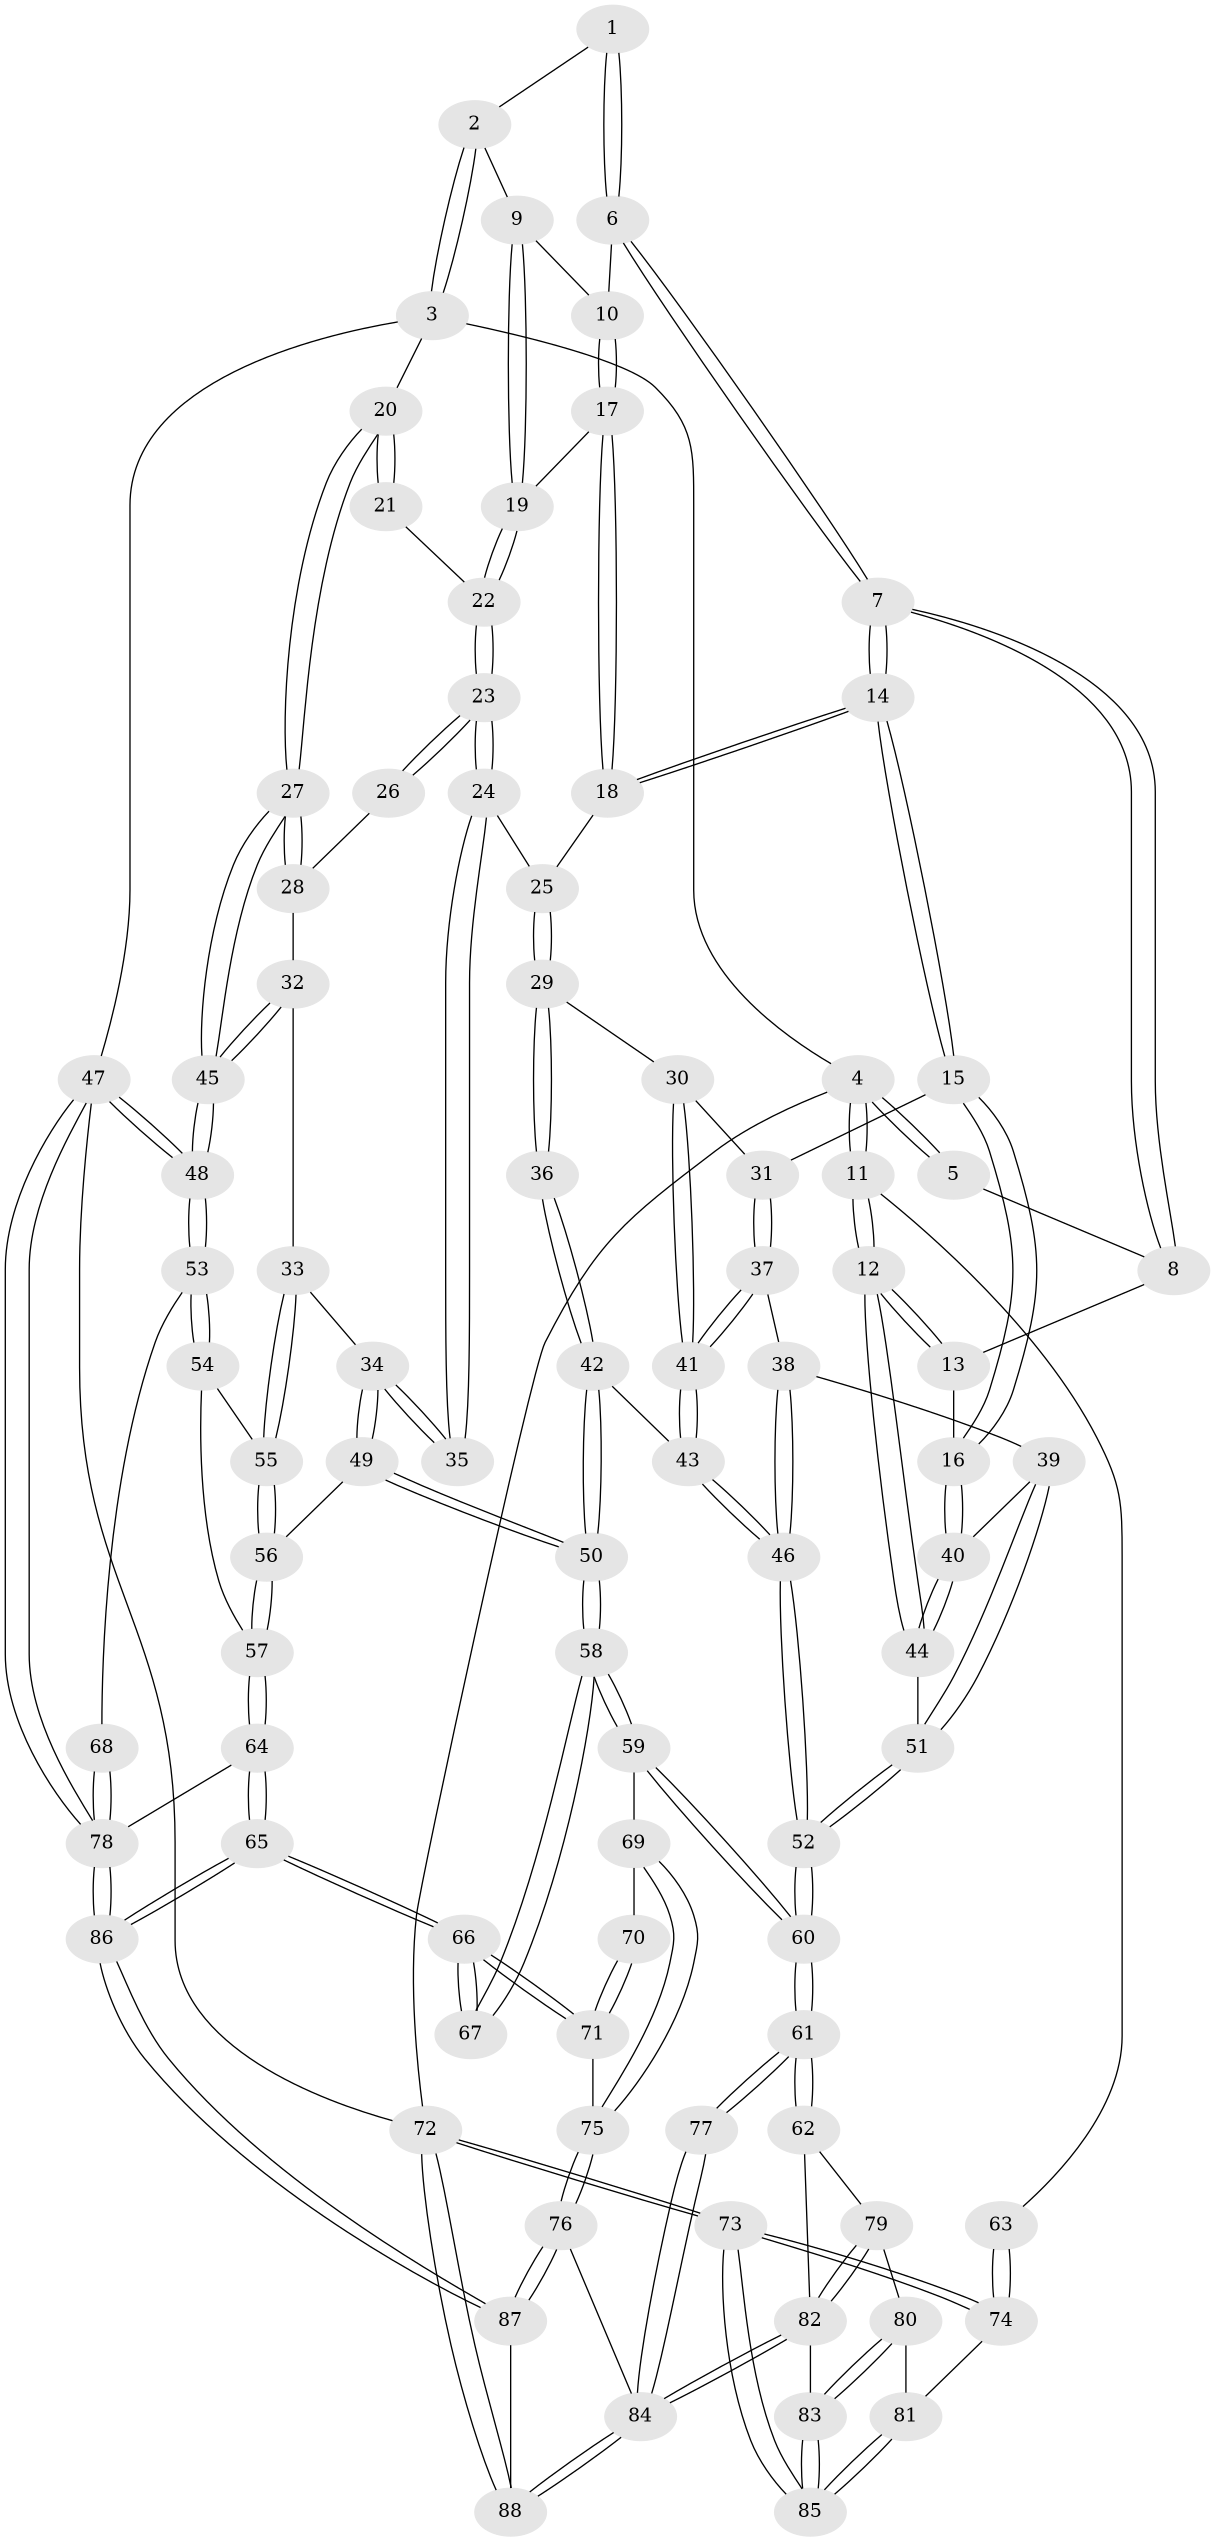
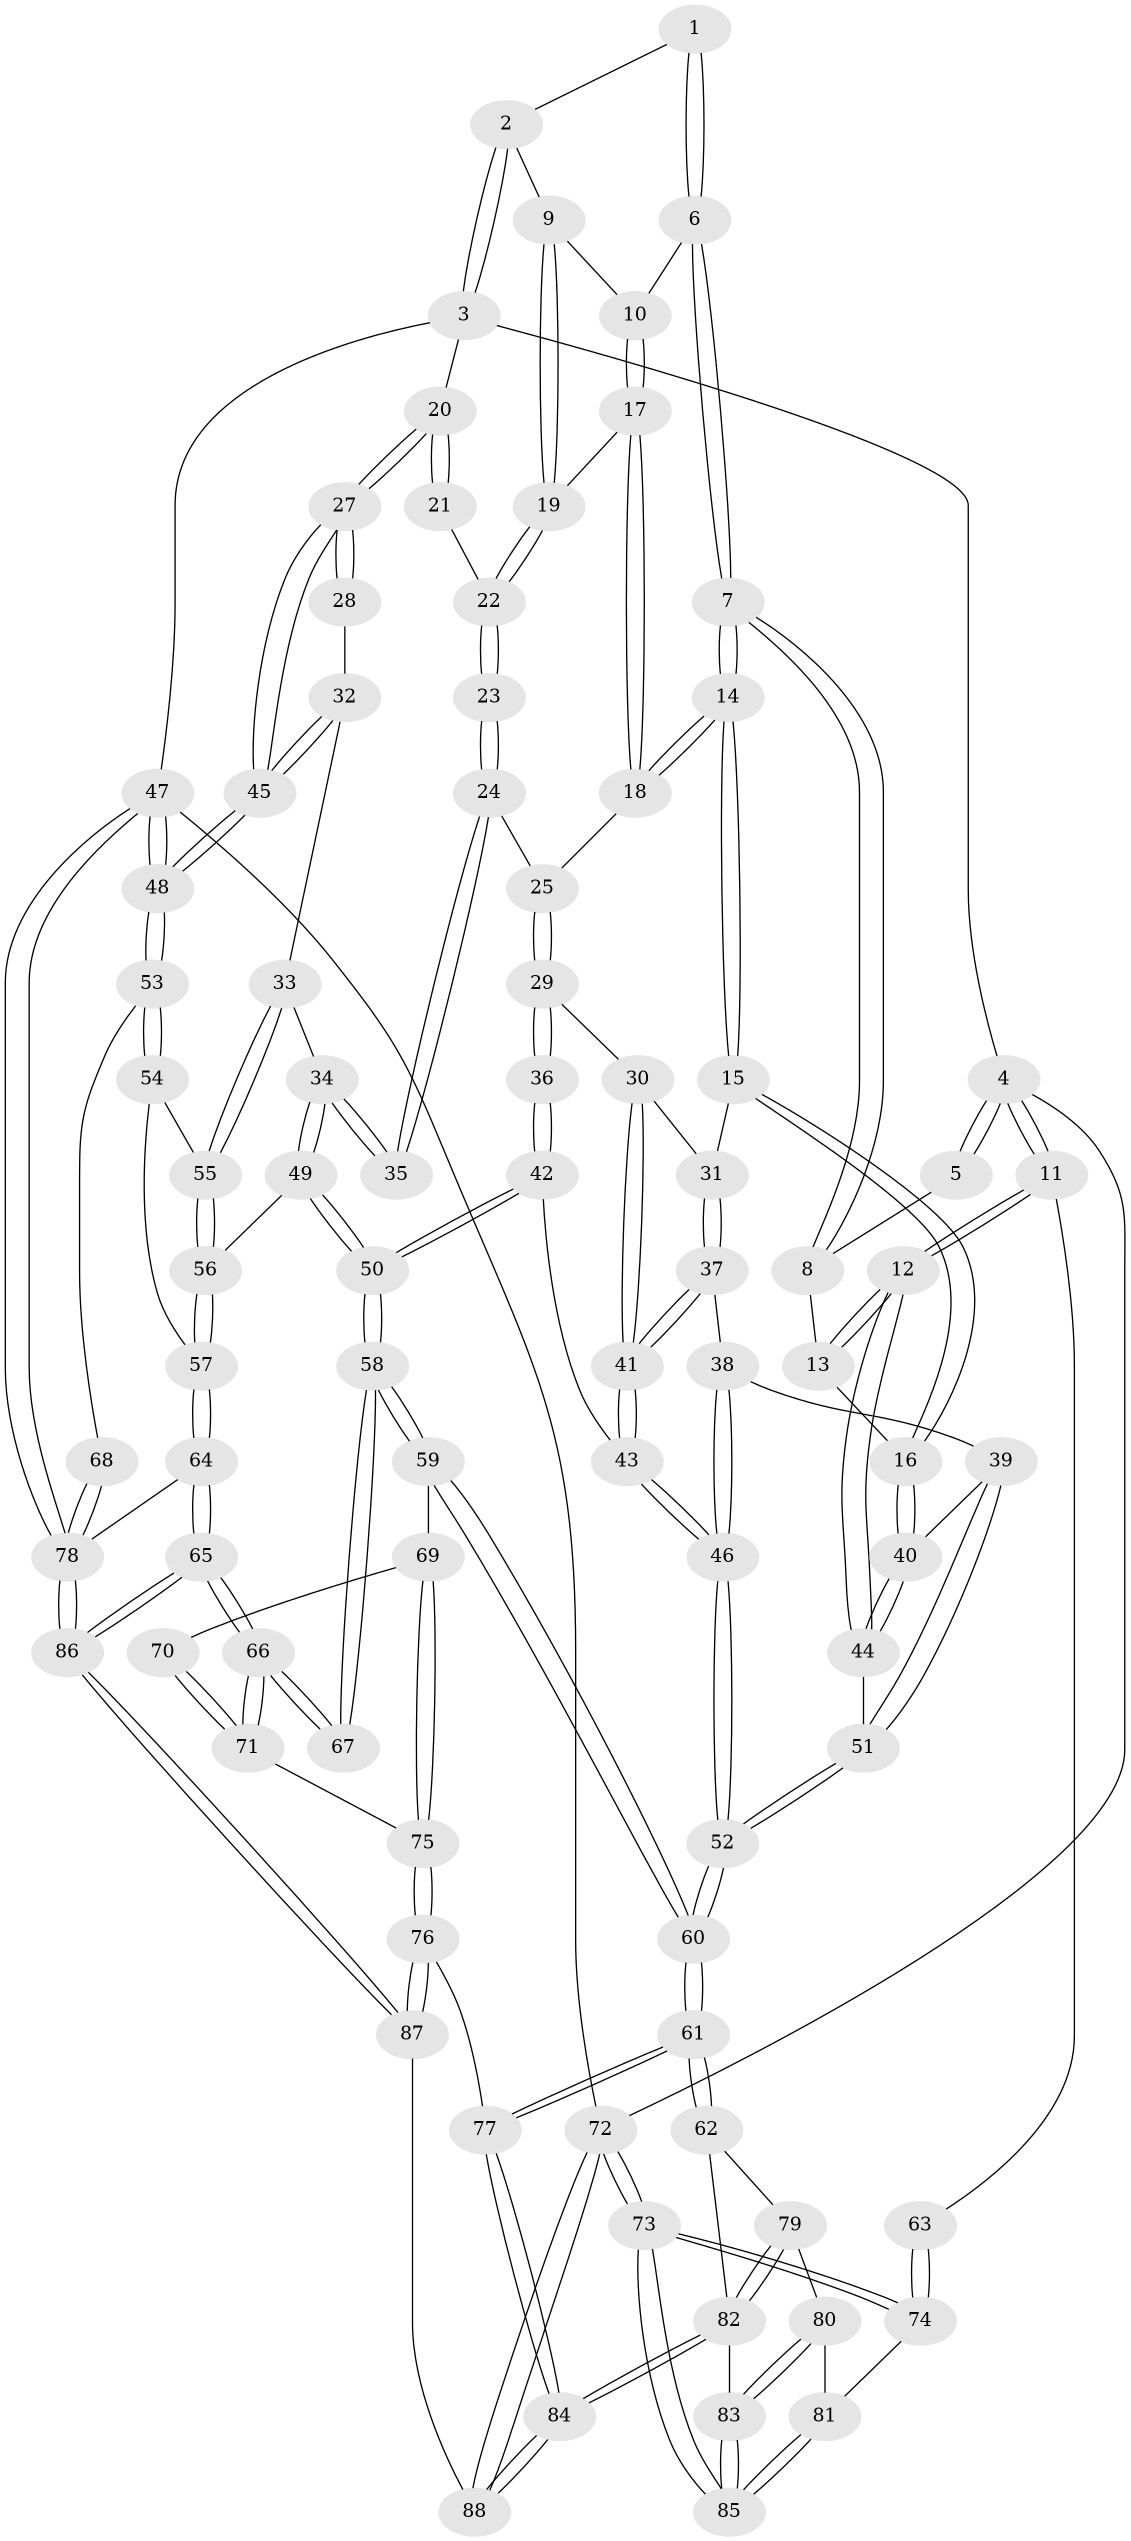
(389, 793) -> none
(601, 2321) -> (467, 2032)
